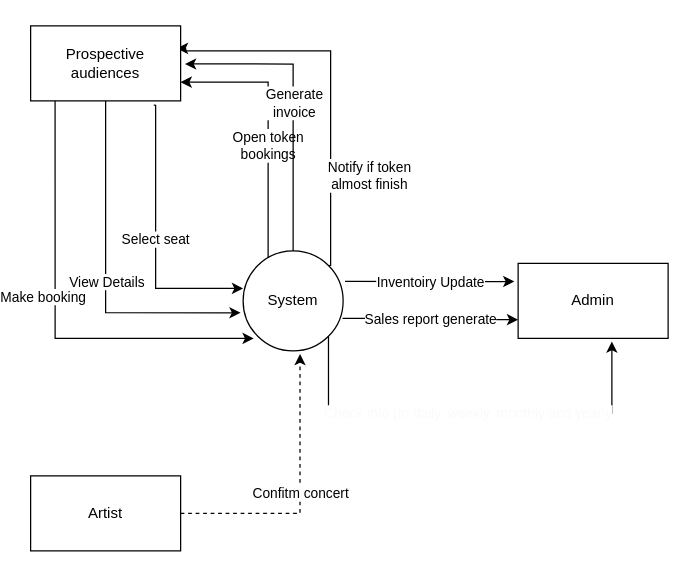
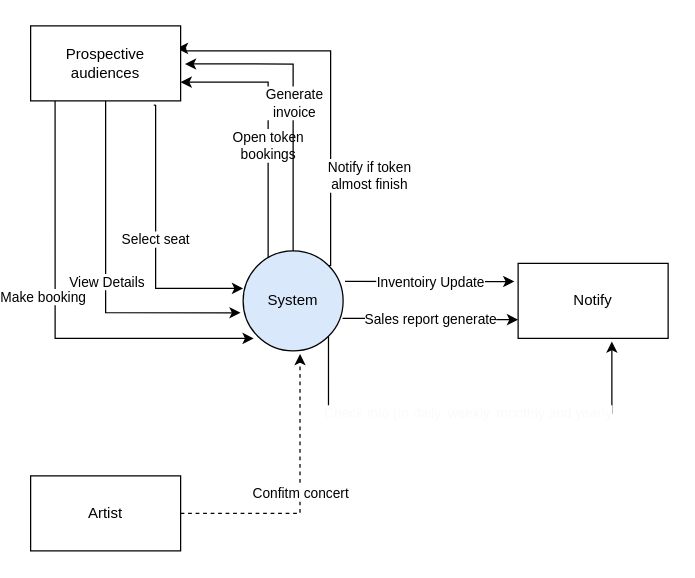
(293, 301) -> (293, 301)
(593, 301) -> (593, 301)
